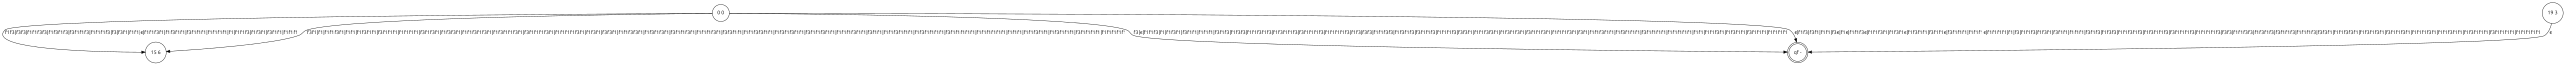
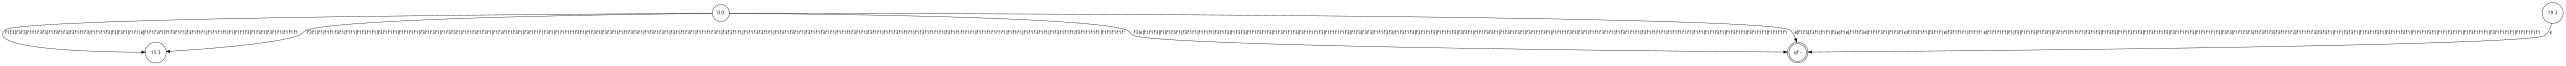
(156, 53) -> (156, 53)
